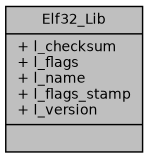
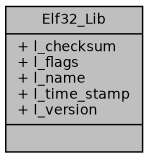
(74, 94) -> (74, 94)
